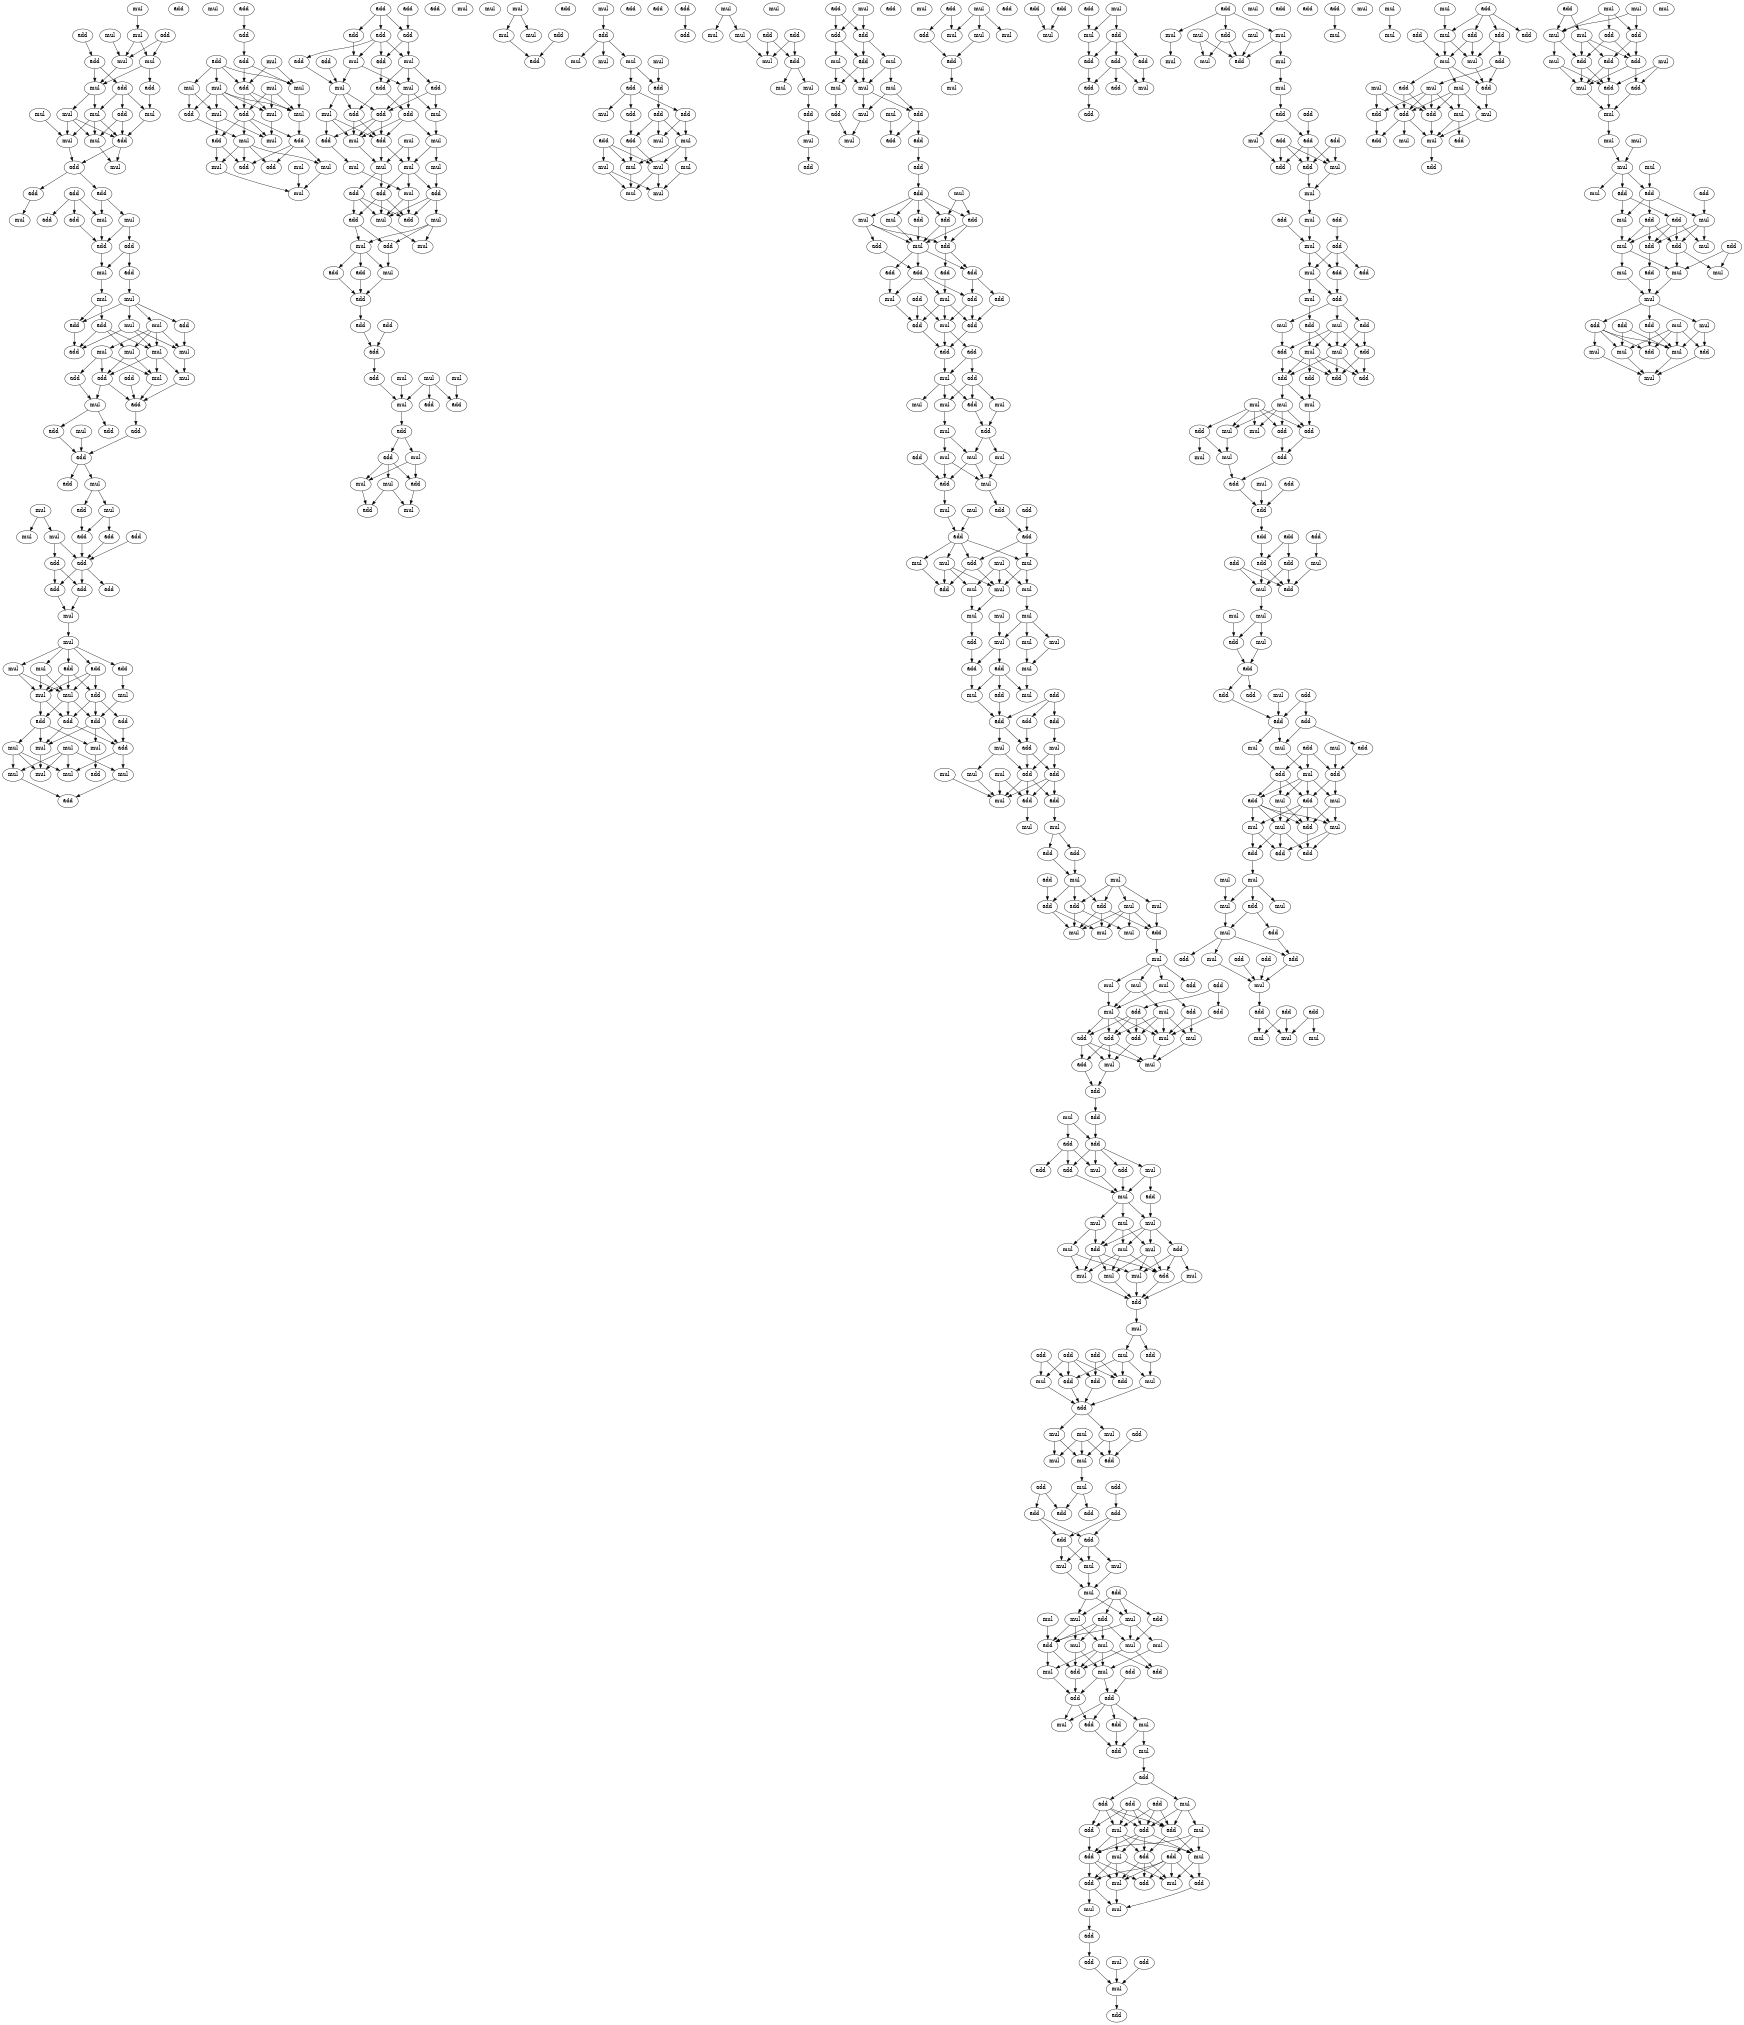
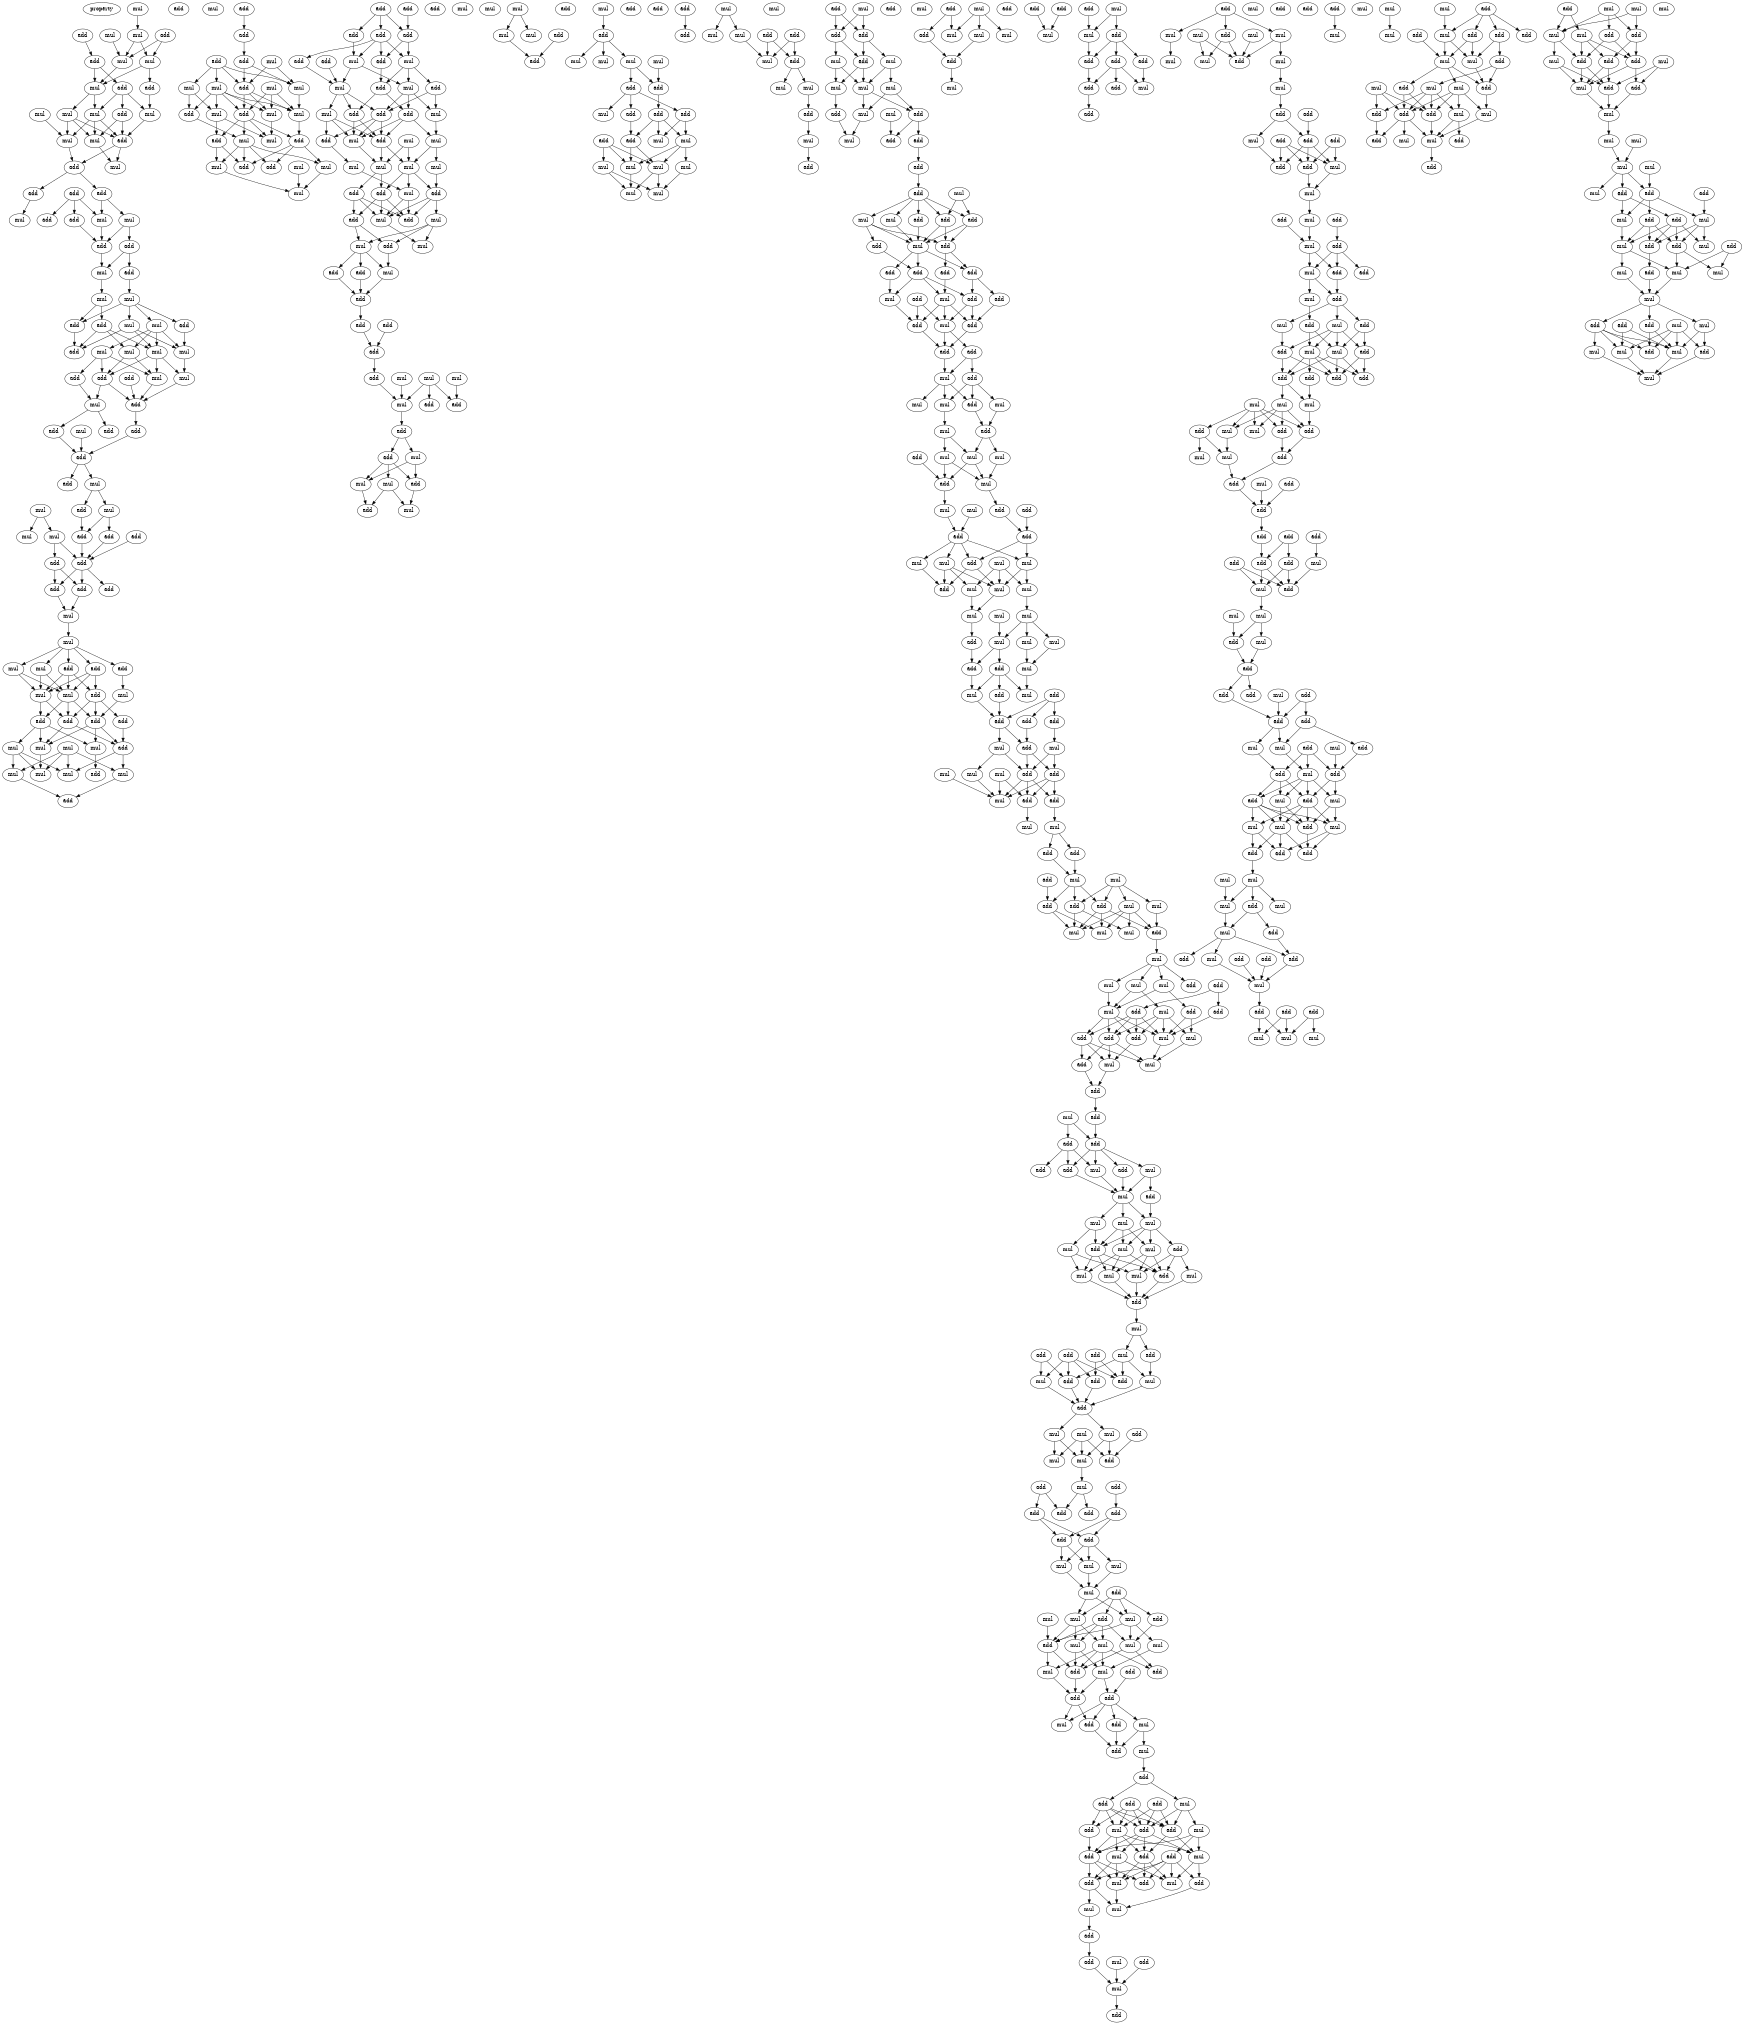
none -> (102, 9)
